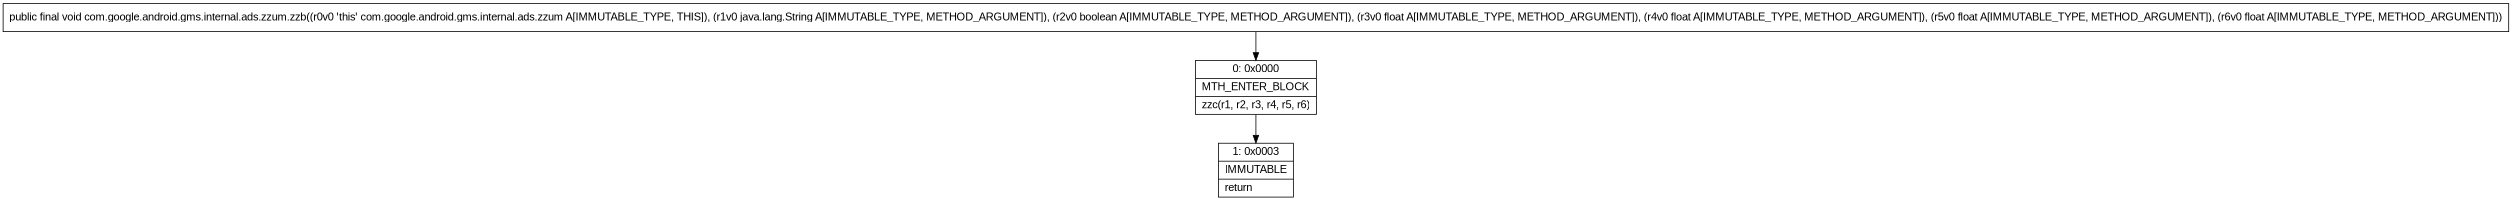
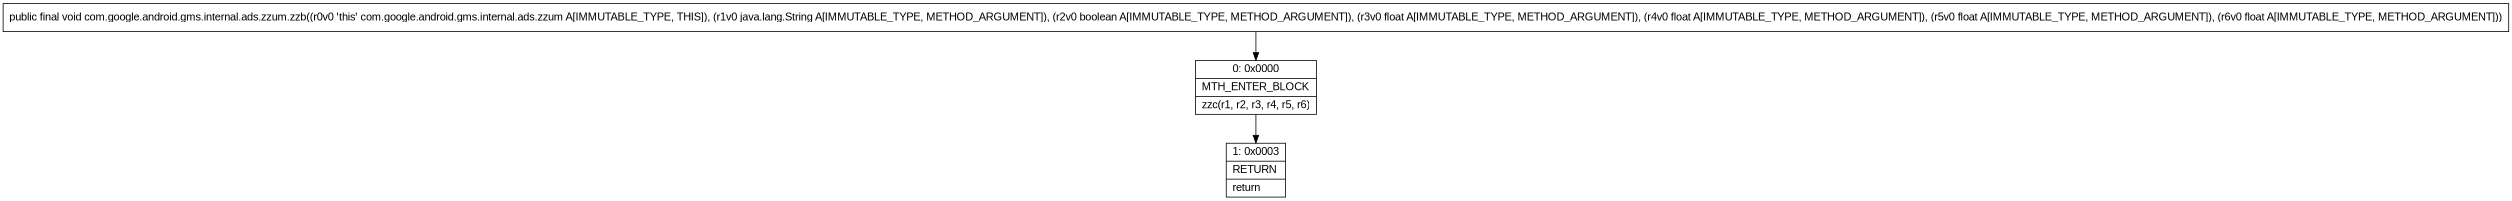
(1256, 170) -> (1255, 170)
